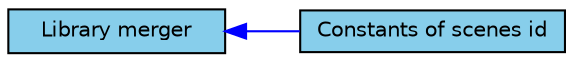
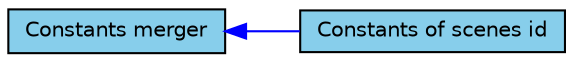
(117, 31) -> (117, 31)
